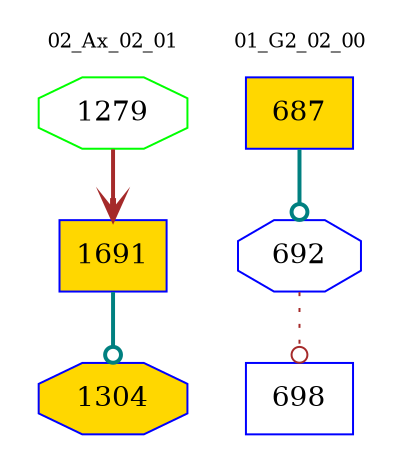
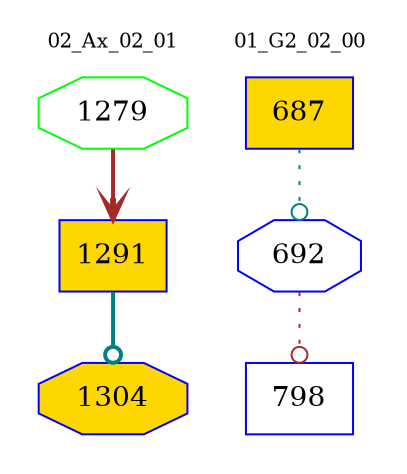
(299, 177) -> (299, 177)
(113, 256) -> (113, 256)
(299, 399) -> (299, 399)
